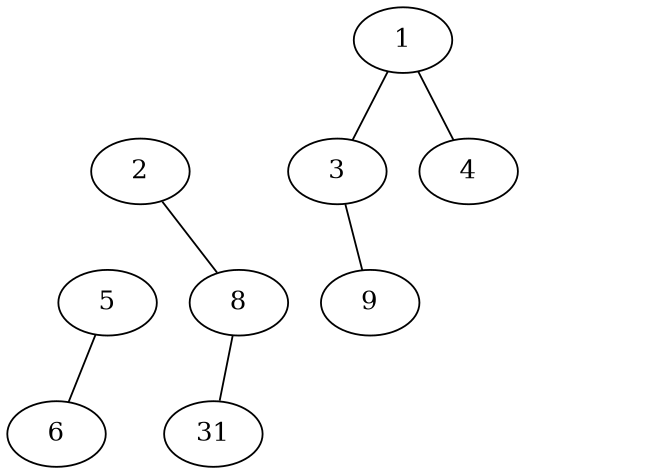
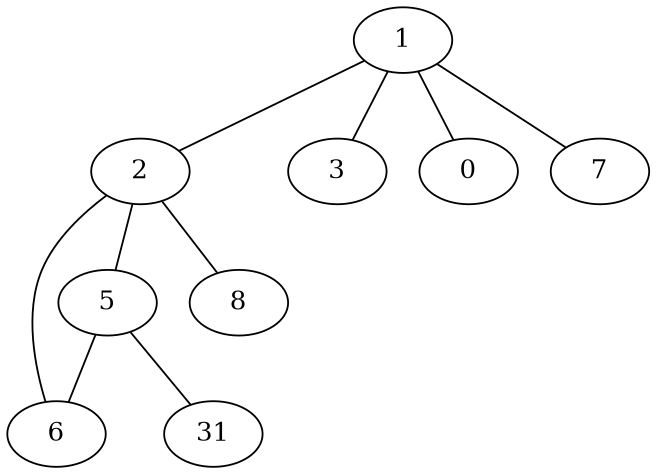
none -> (272, 106)
(469, 171) -> (469, 171)
none -> (600, 171)
none -> (124, 237)
none -> (37, 286)
(370, 303) -> none
(226, 368) -> (161, 368)
